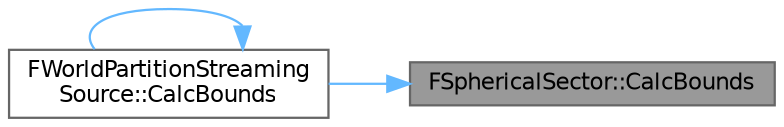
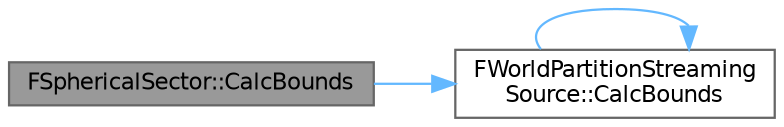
(358, 84) -> (403, 84)
